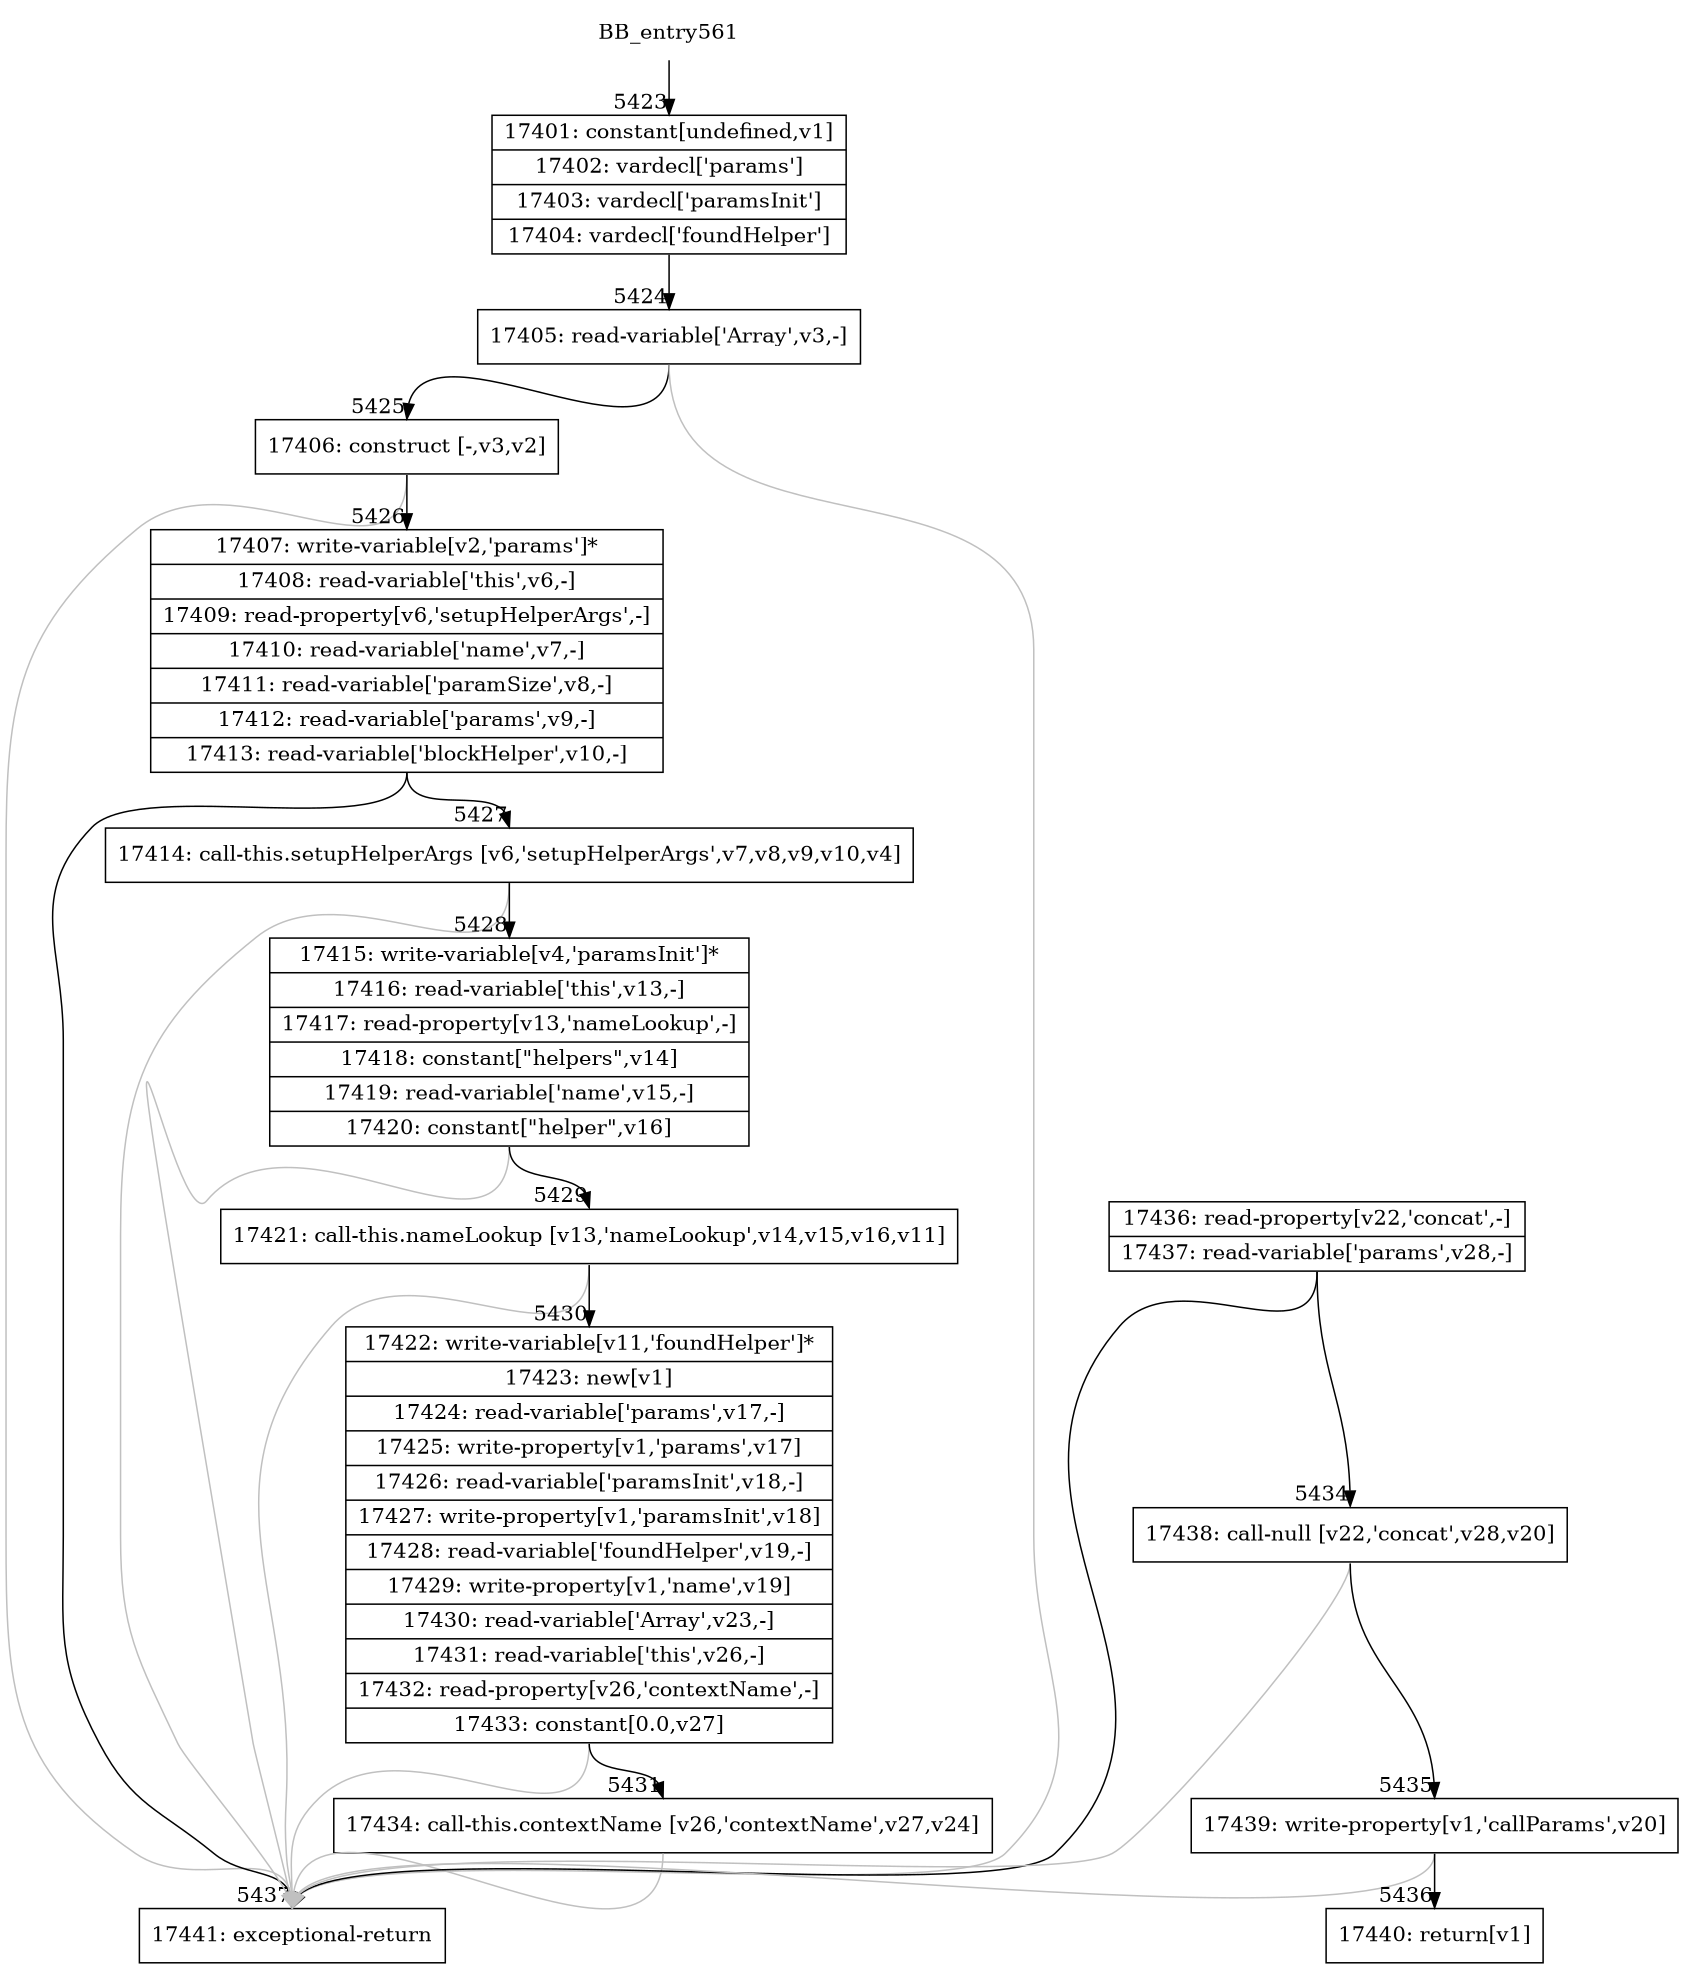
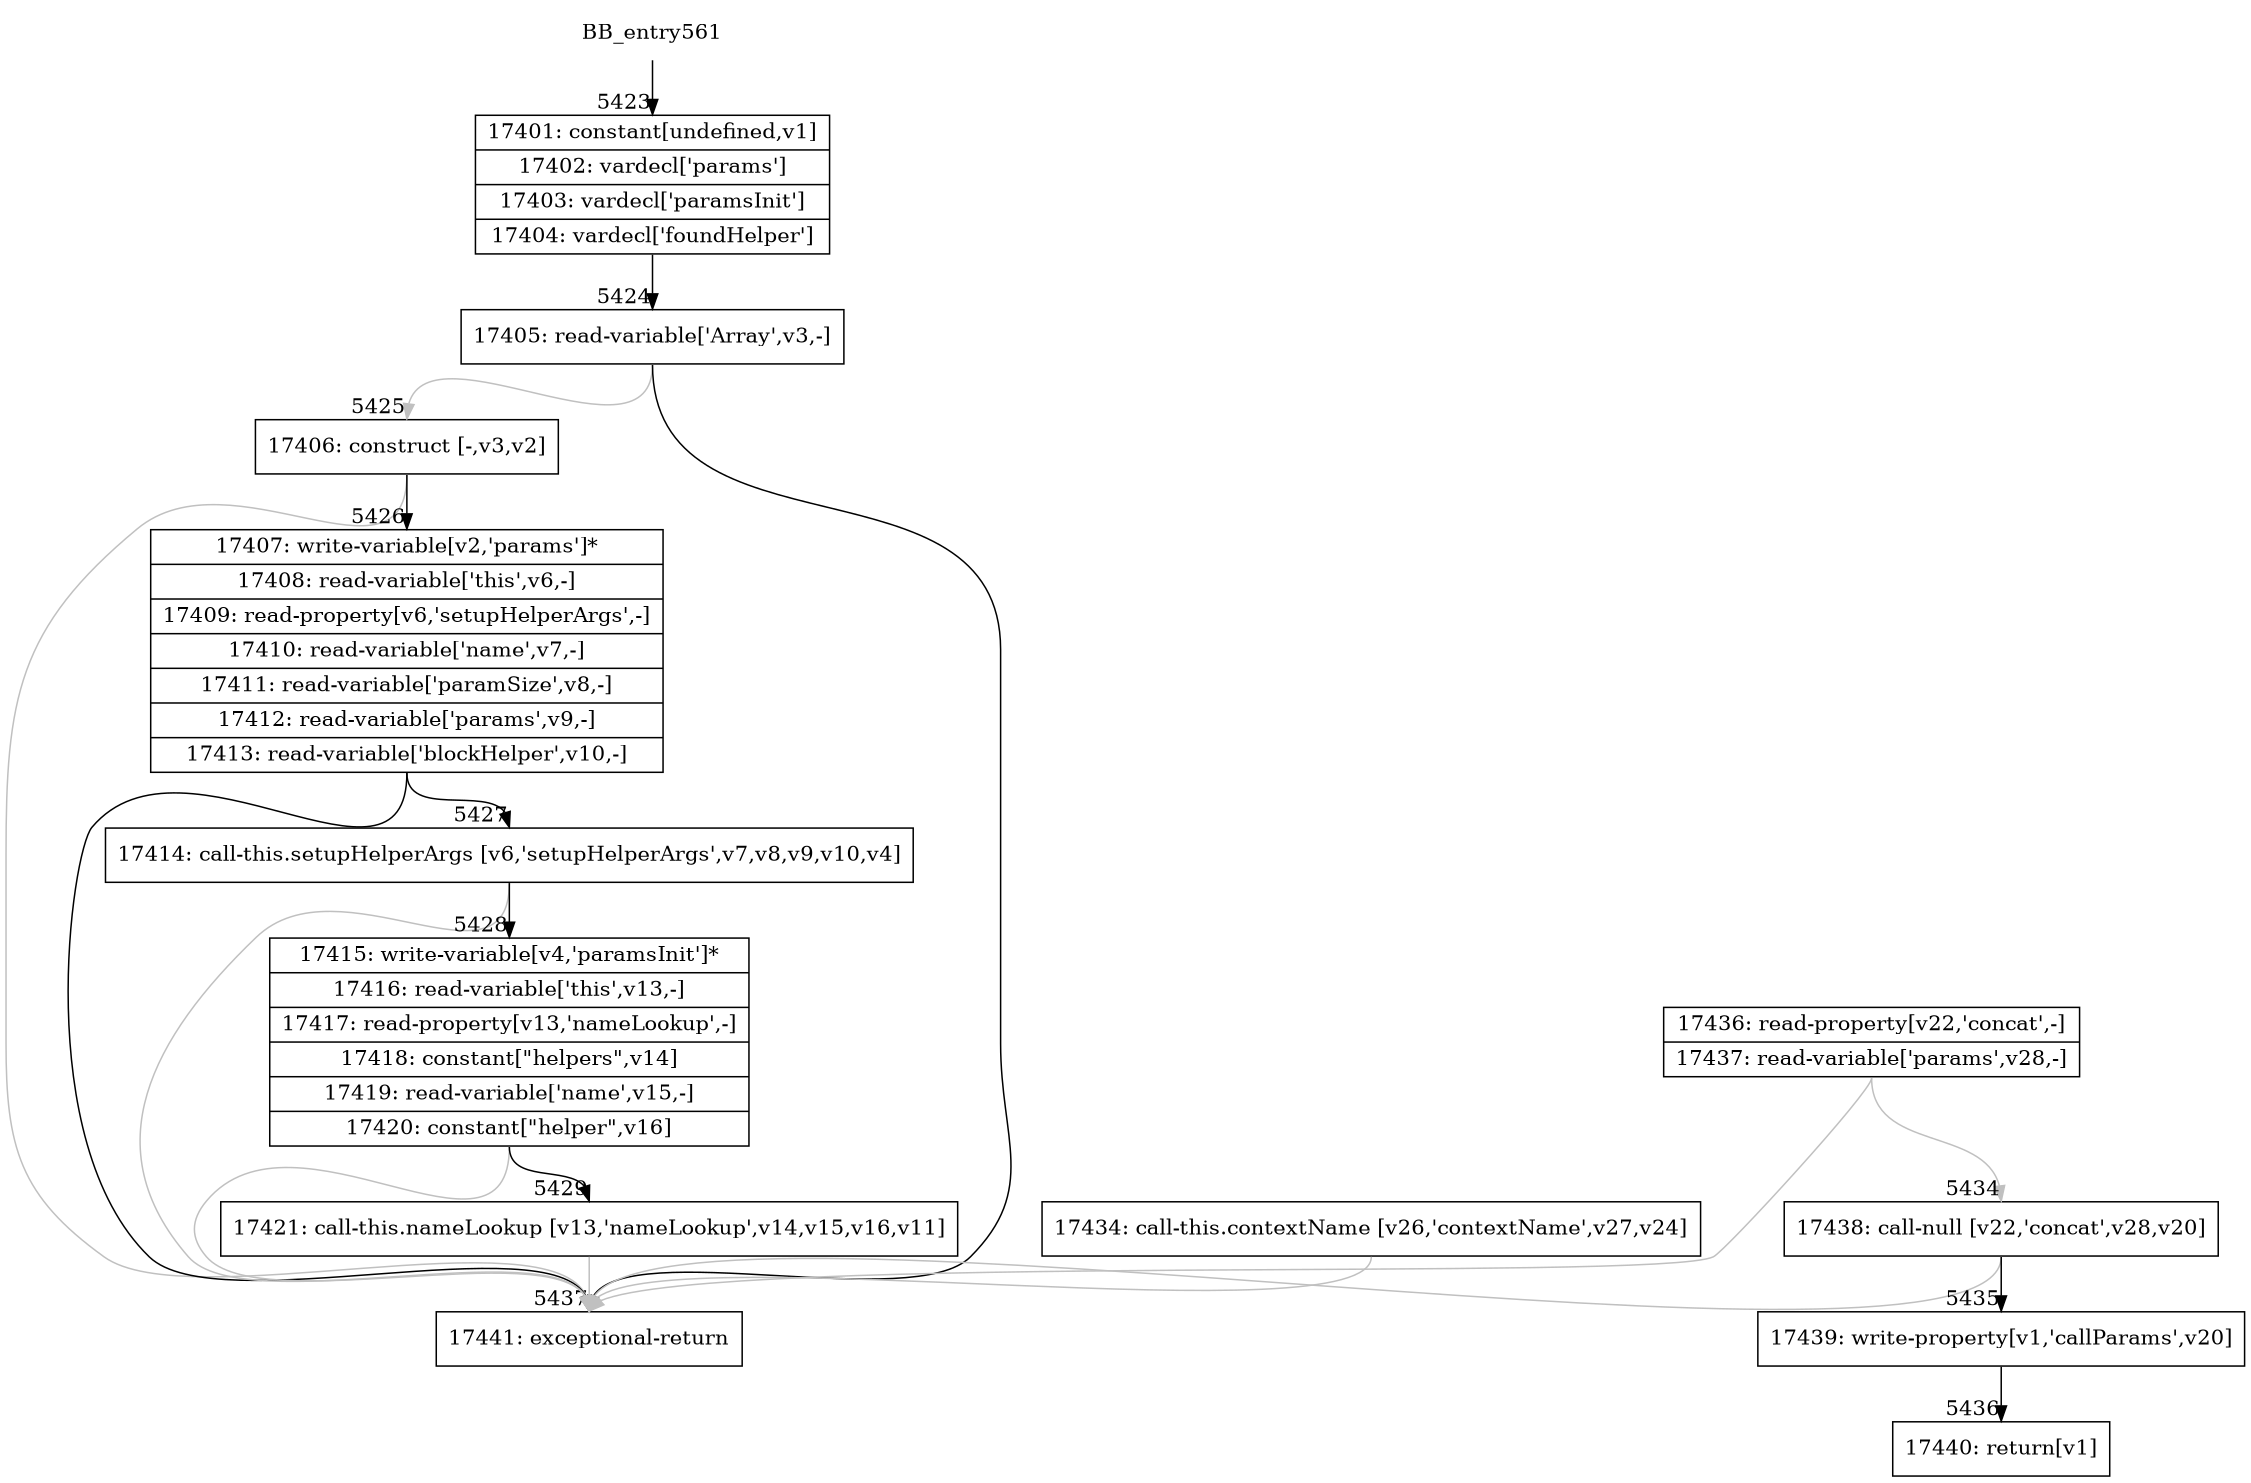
(545, 394) -> (537, 394)
(1034, 1361) -> (1001, 907)
(1332, 1382) -> (1929, 1137)
(589, 1535) -> none
(1063, 1842) -> (1276, 1270)
(927, 1885) -> none
